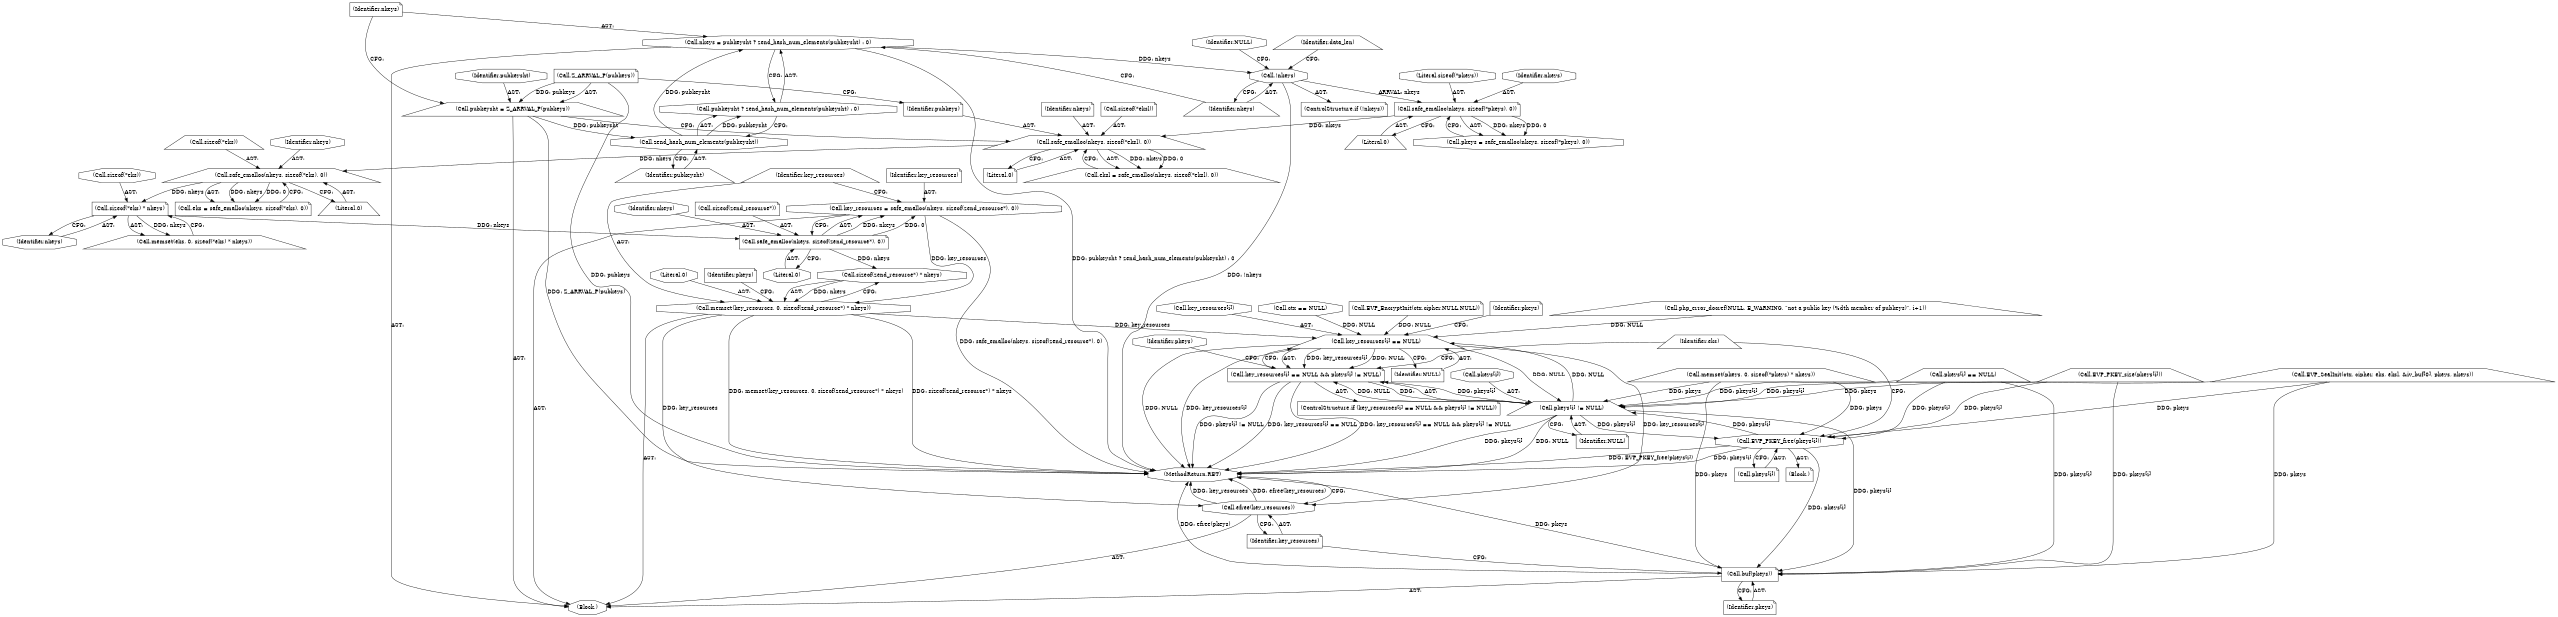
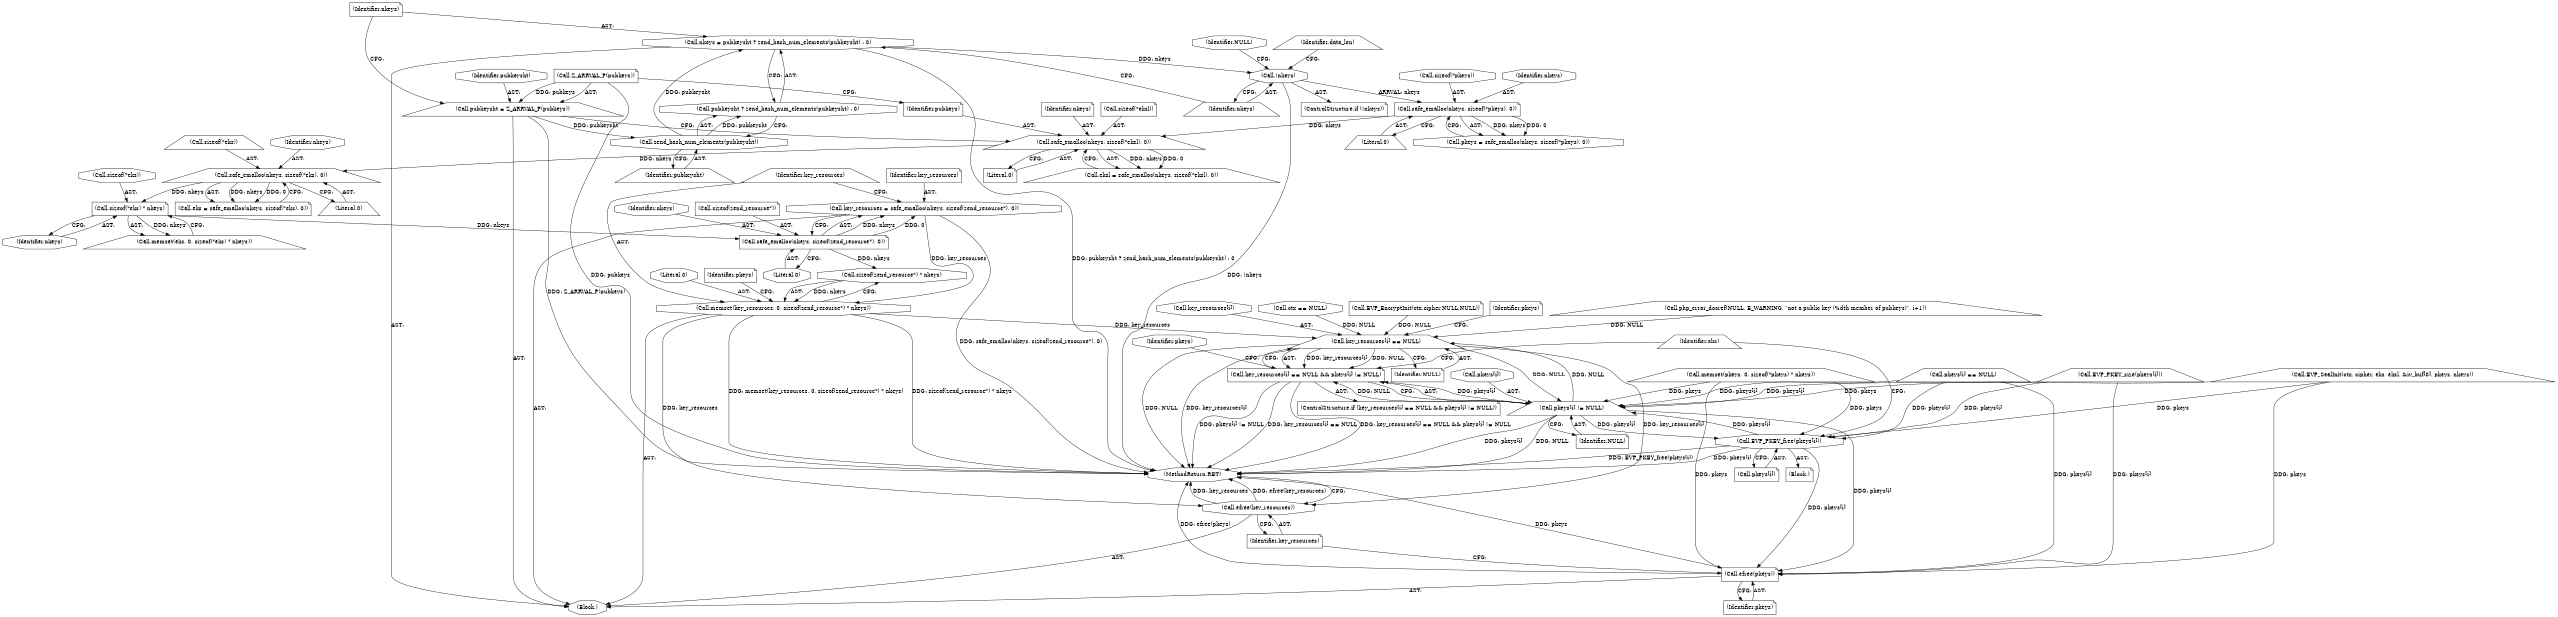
(1447, 76) -> (1447, 76)
(1408, 392) -> (1408, 392)
(1750, 574) -> (1750, 574)
